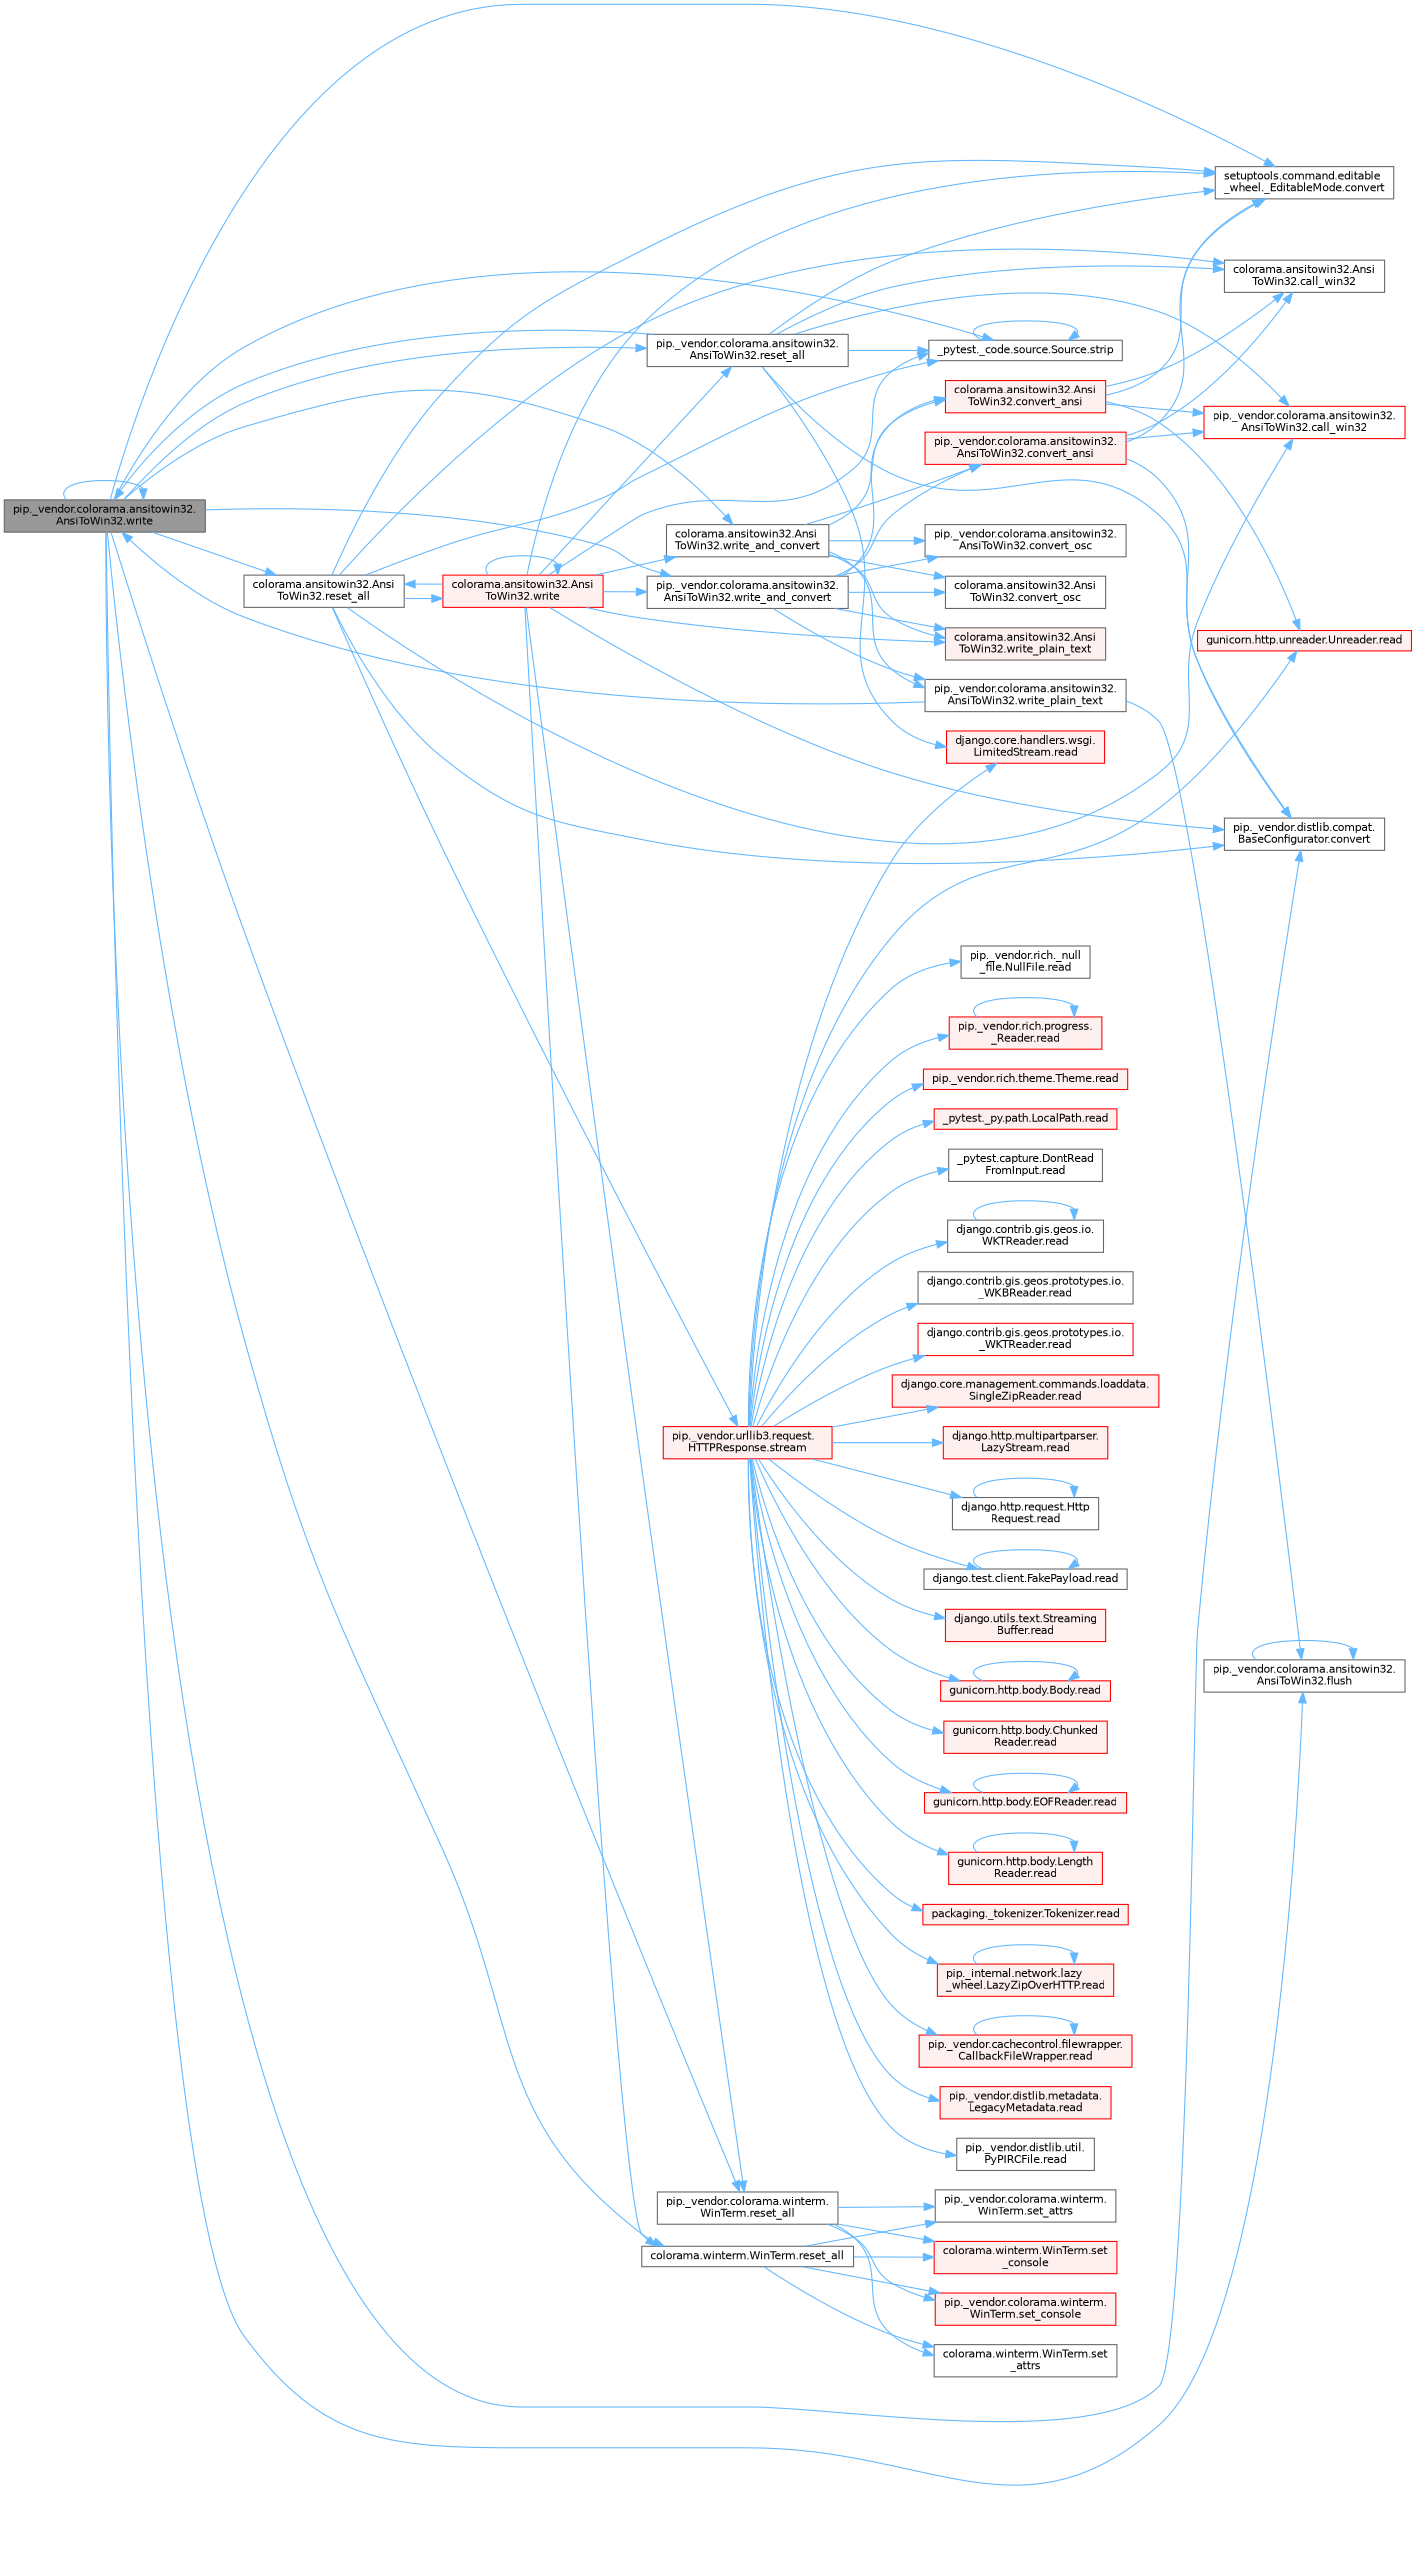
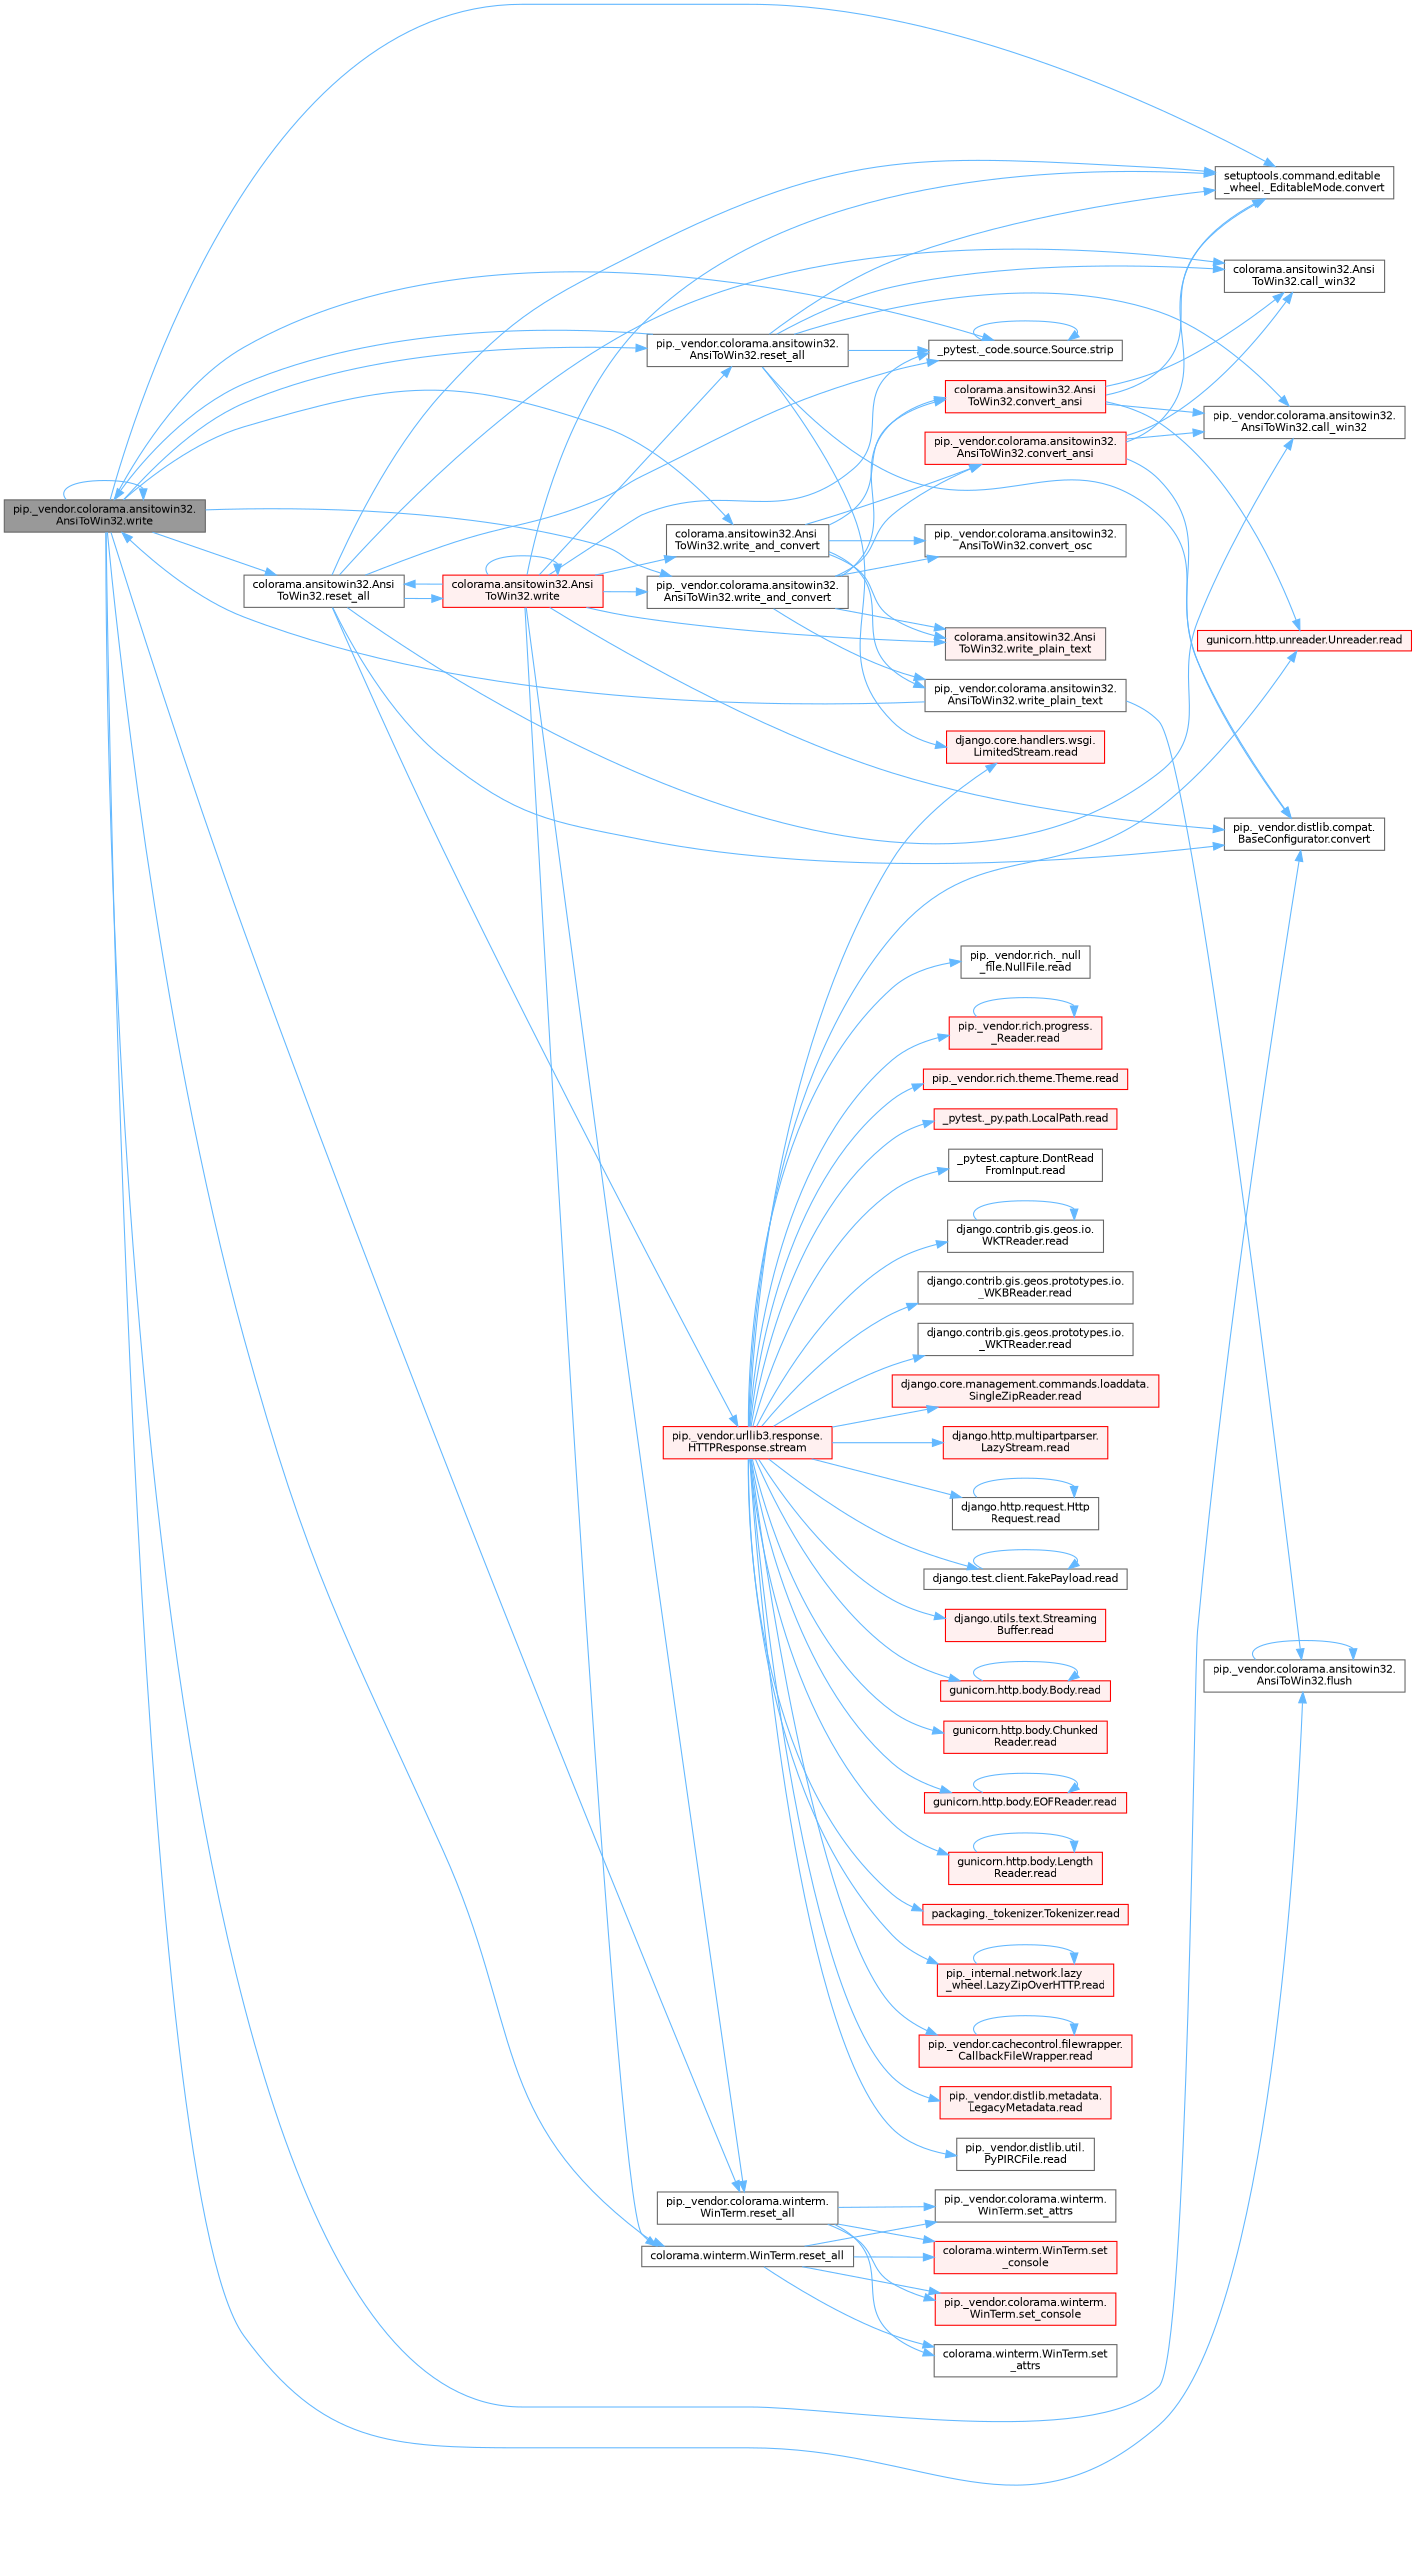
(1305, 422) -> (1305, 422)
(1026, 592) -> none
(1026, 1339) -> (1026, 1339)
(748, 1443) -> (748, 1443)
